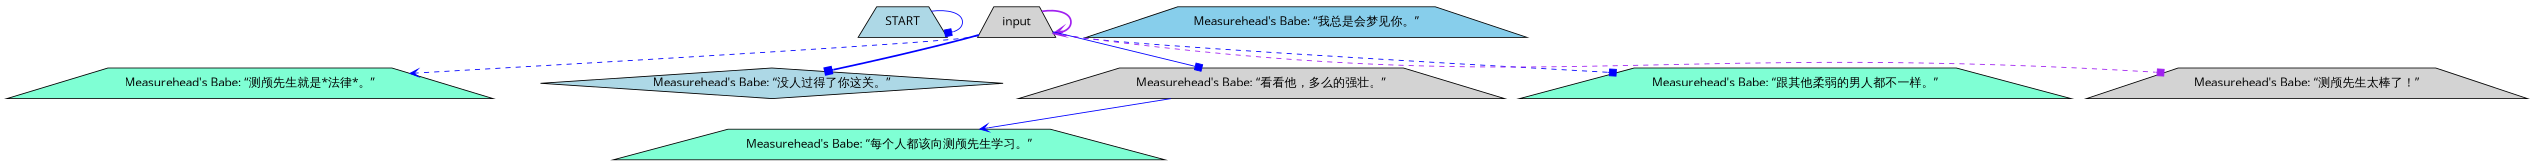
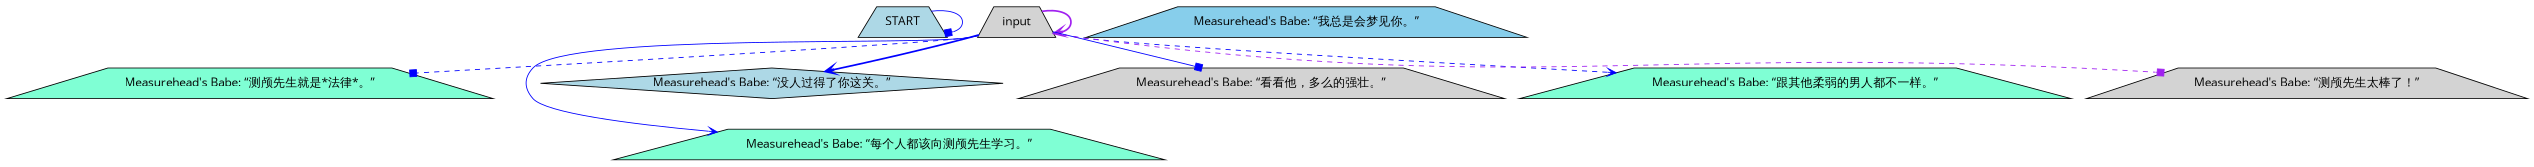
(906, 53) -> (906, 53)
(699, 56) -> (699, 56)
(1330, 56) -> (1330, 56)
(1080, 113) -> (647, 47)
